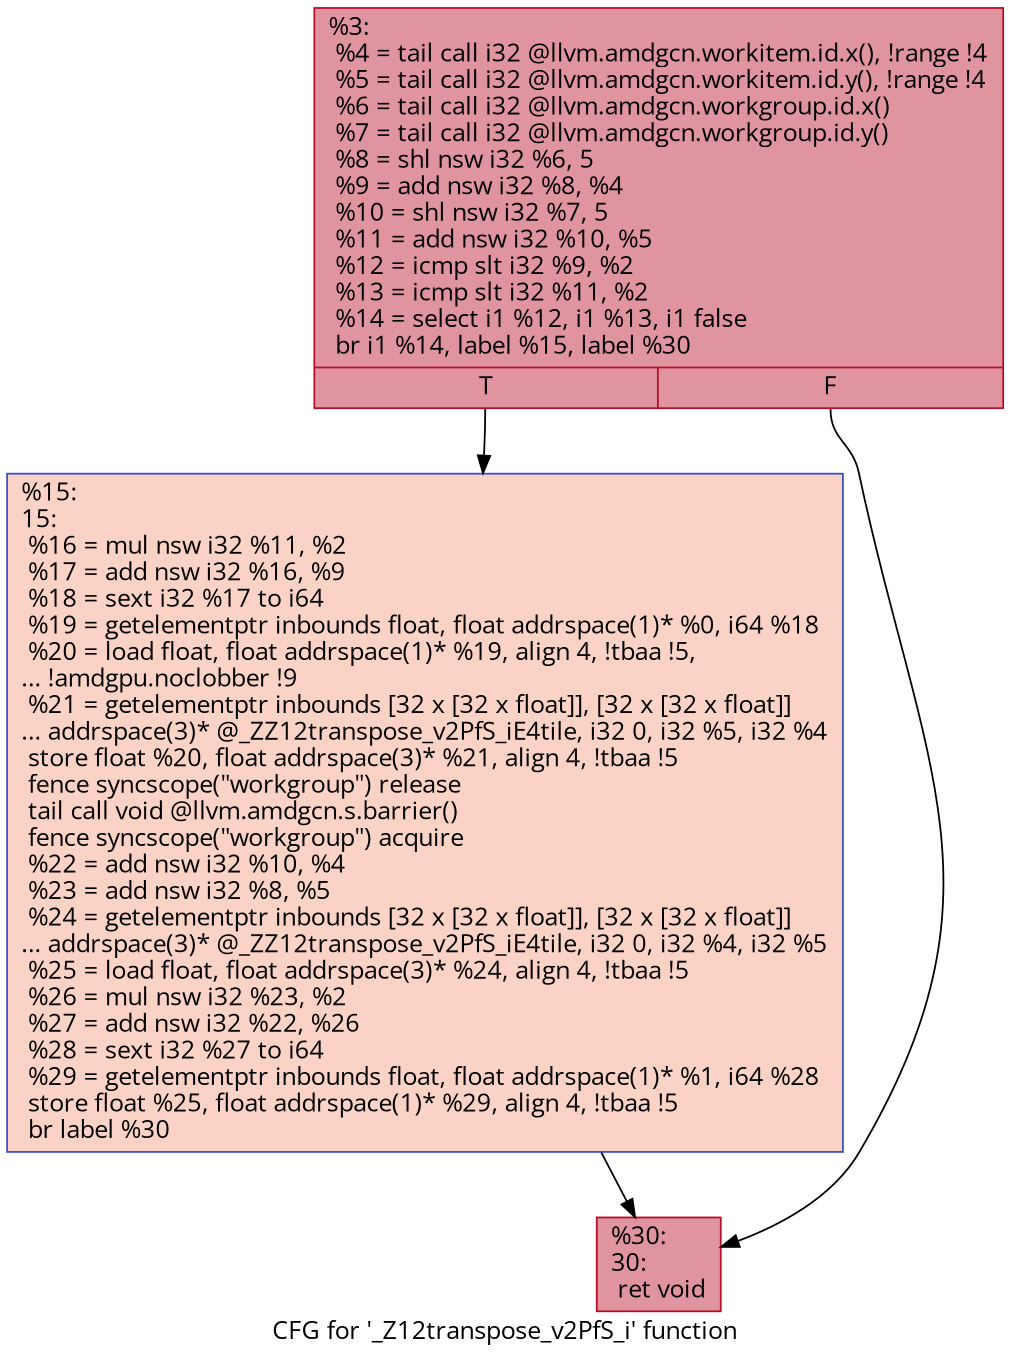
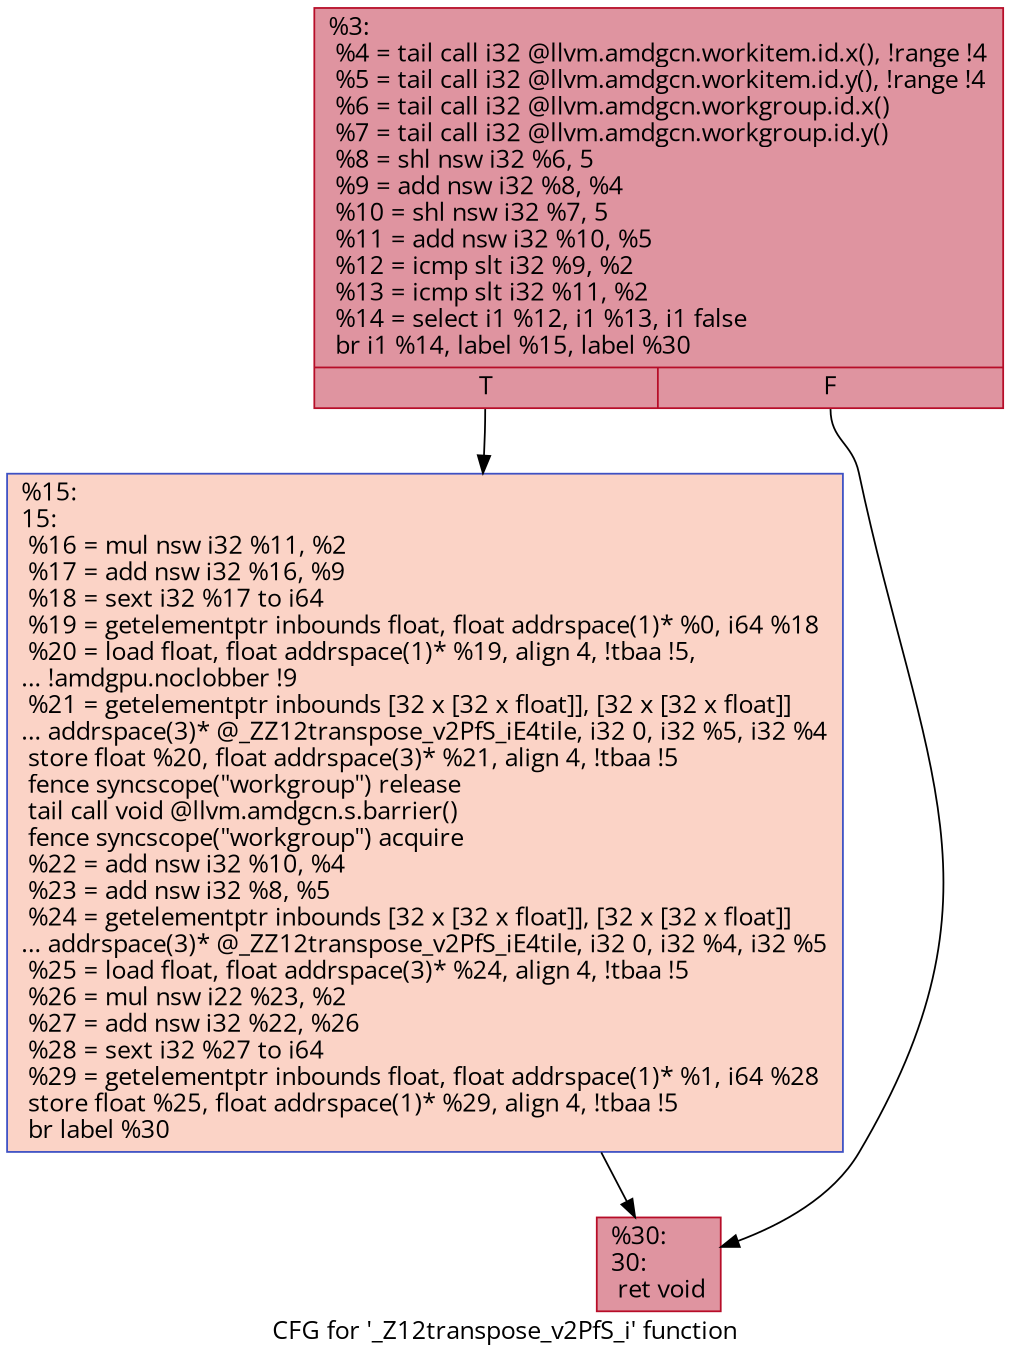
(184, 998) -> (184, 998)
